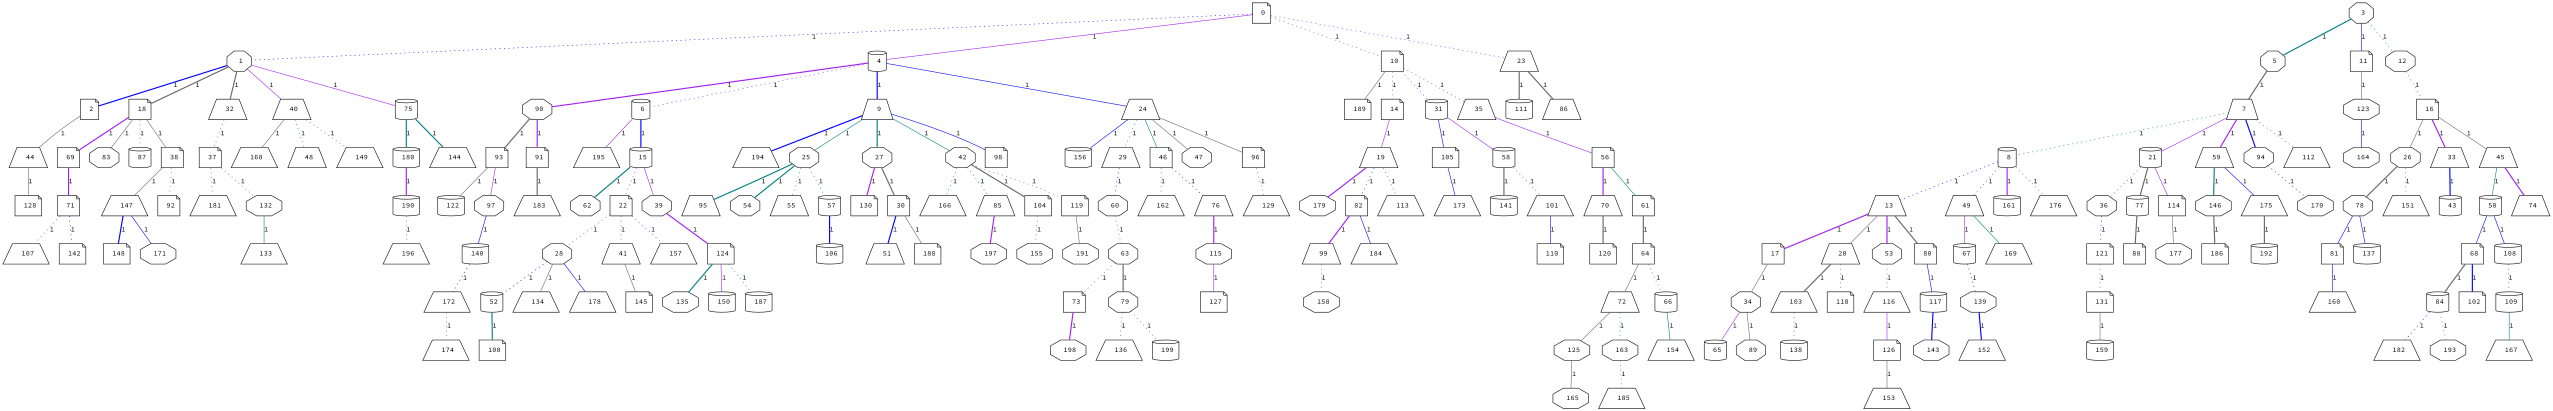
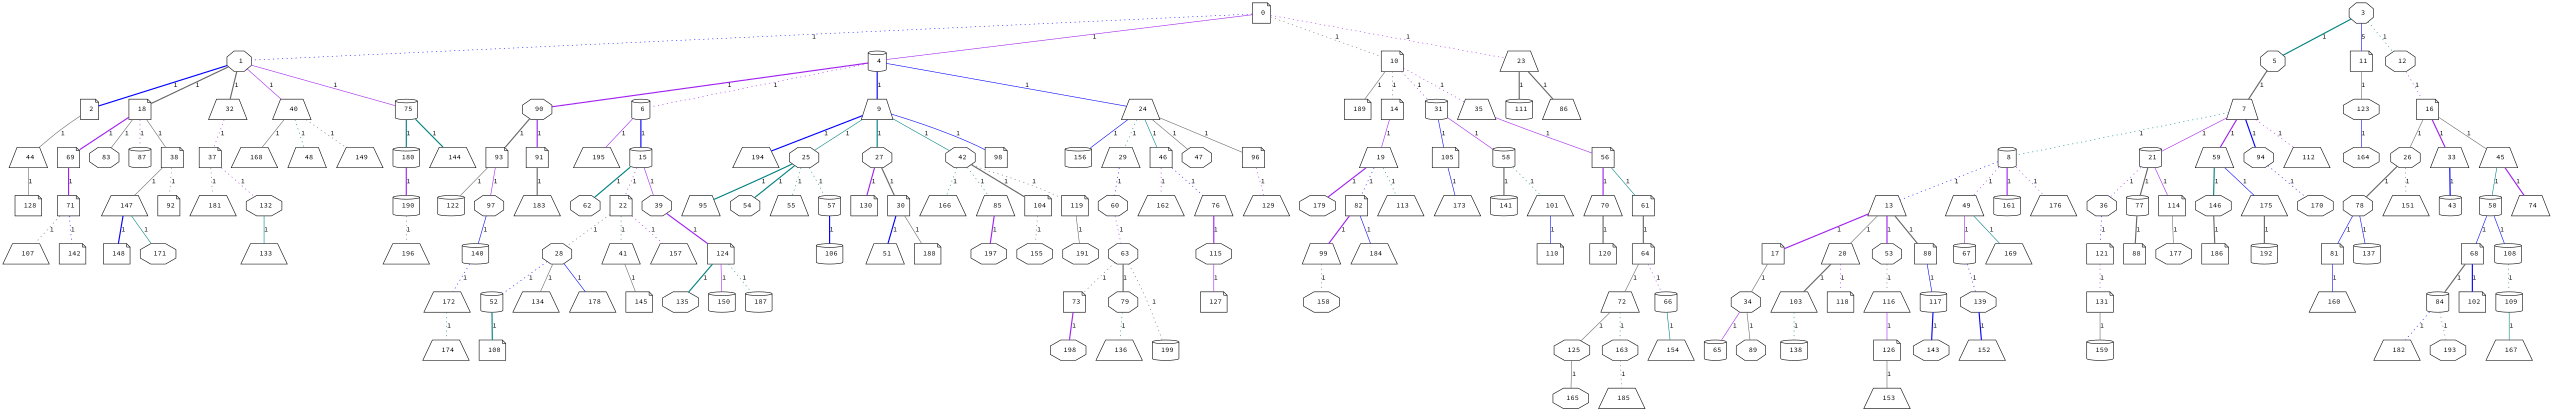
(2364, 37) -> (2364, 37)
(141, 230) -> (141, 230)
(1144, 326) -> (1147, 301)
